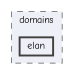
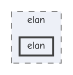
(37, 21) -> (36, 21)
